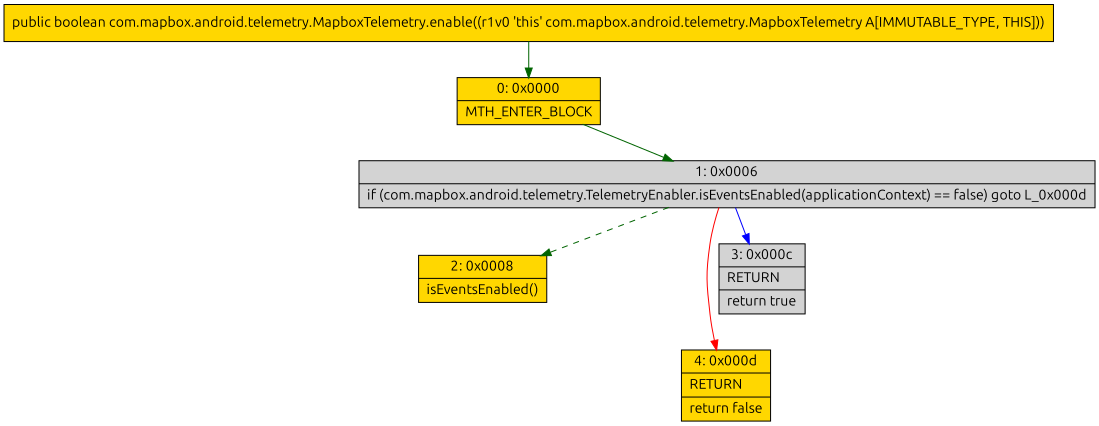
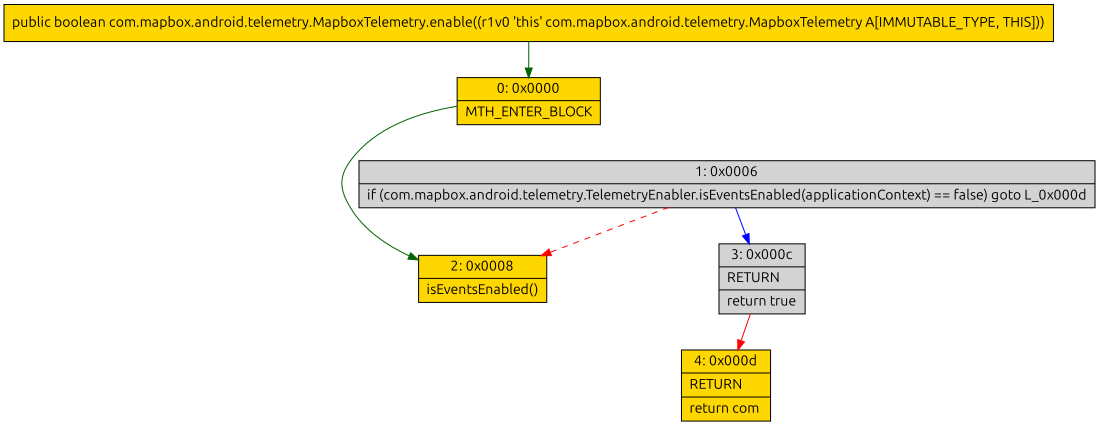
(623, 141) -> (349, 163)
(610, 230) -> (610, 230)
(707, 274) -> (746, 327)
(726, 409) -> (725, 409)
